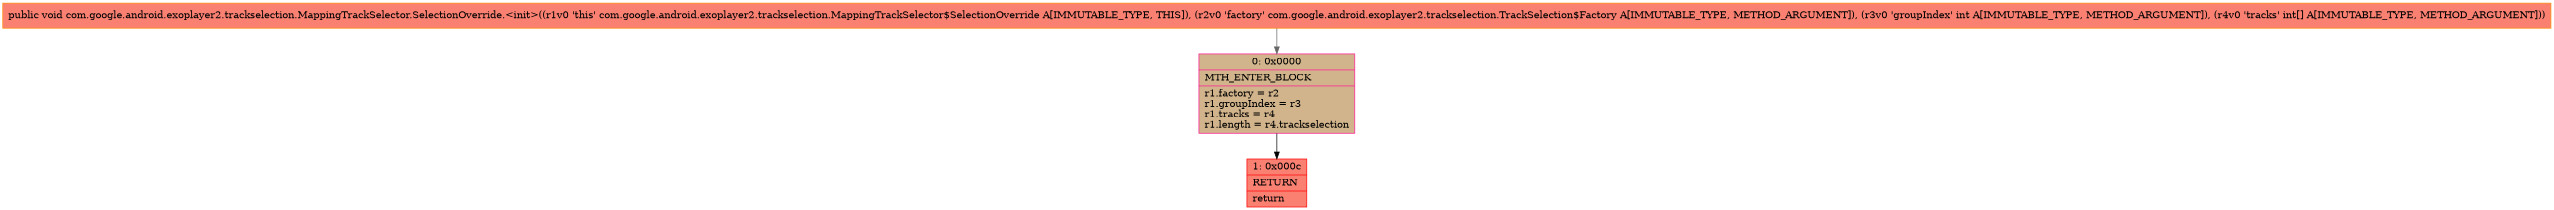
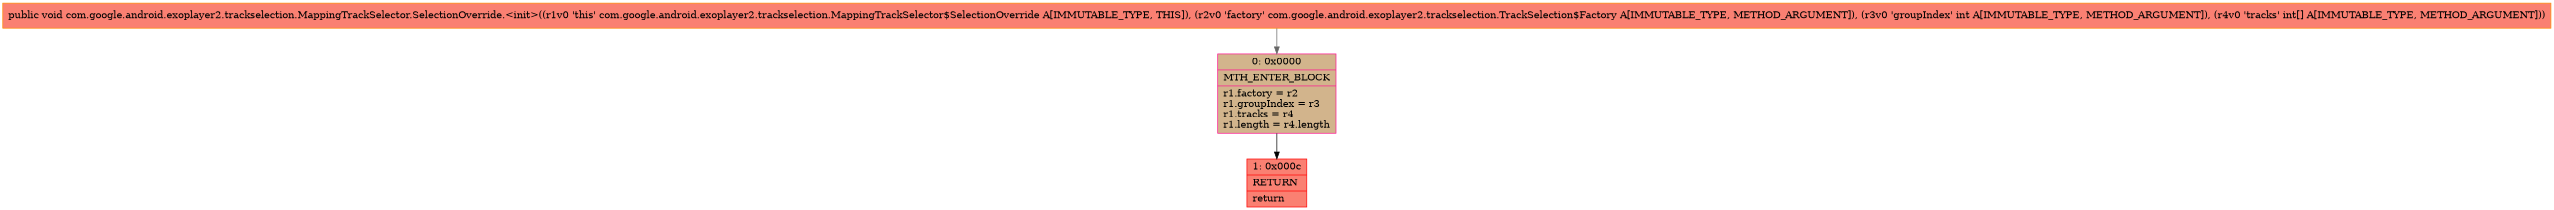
(1277, 125) -> (1277, 125)
